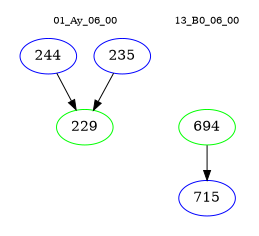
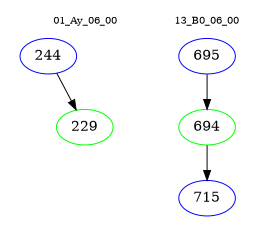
(122, 56) -> none
none -> (207, 56)
